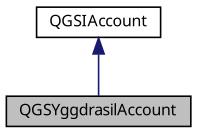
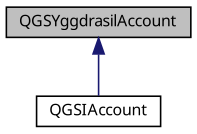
(99, 75) -> (99, 75)
